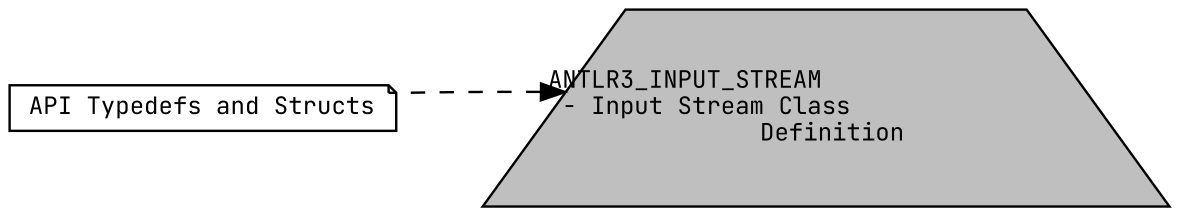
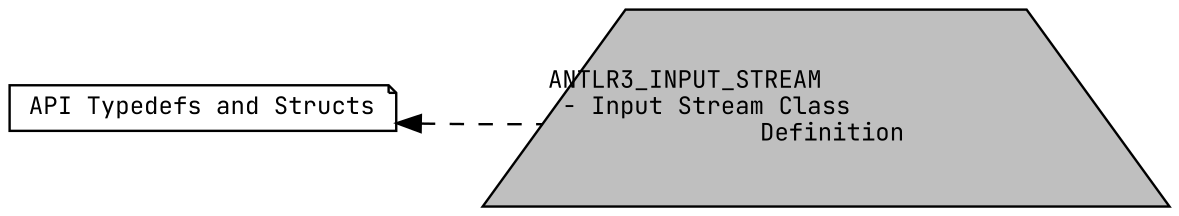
(469, 92) -> (482, 124)
